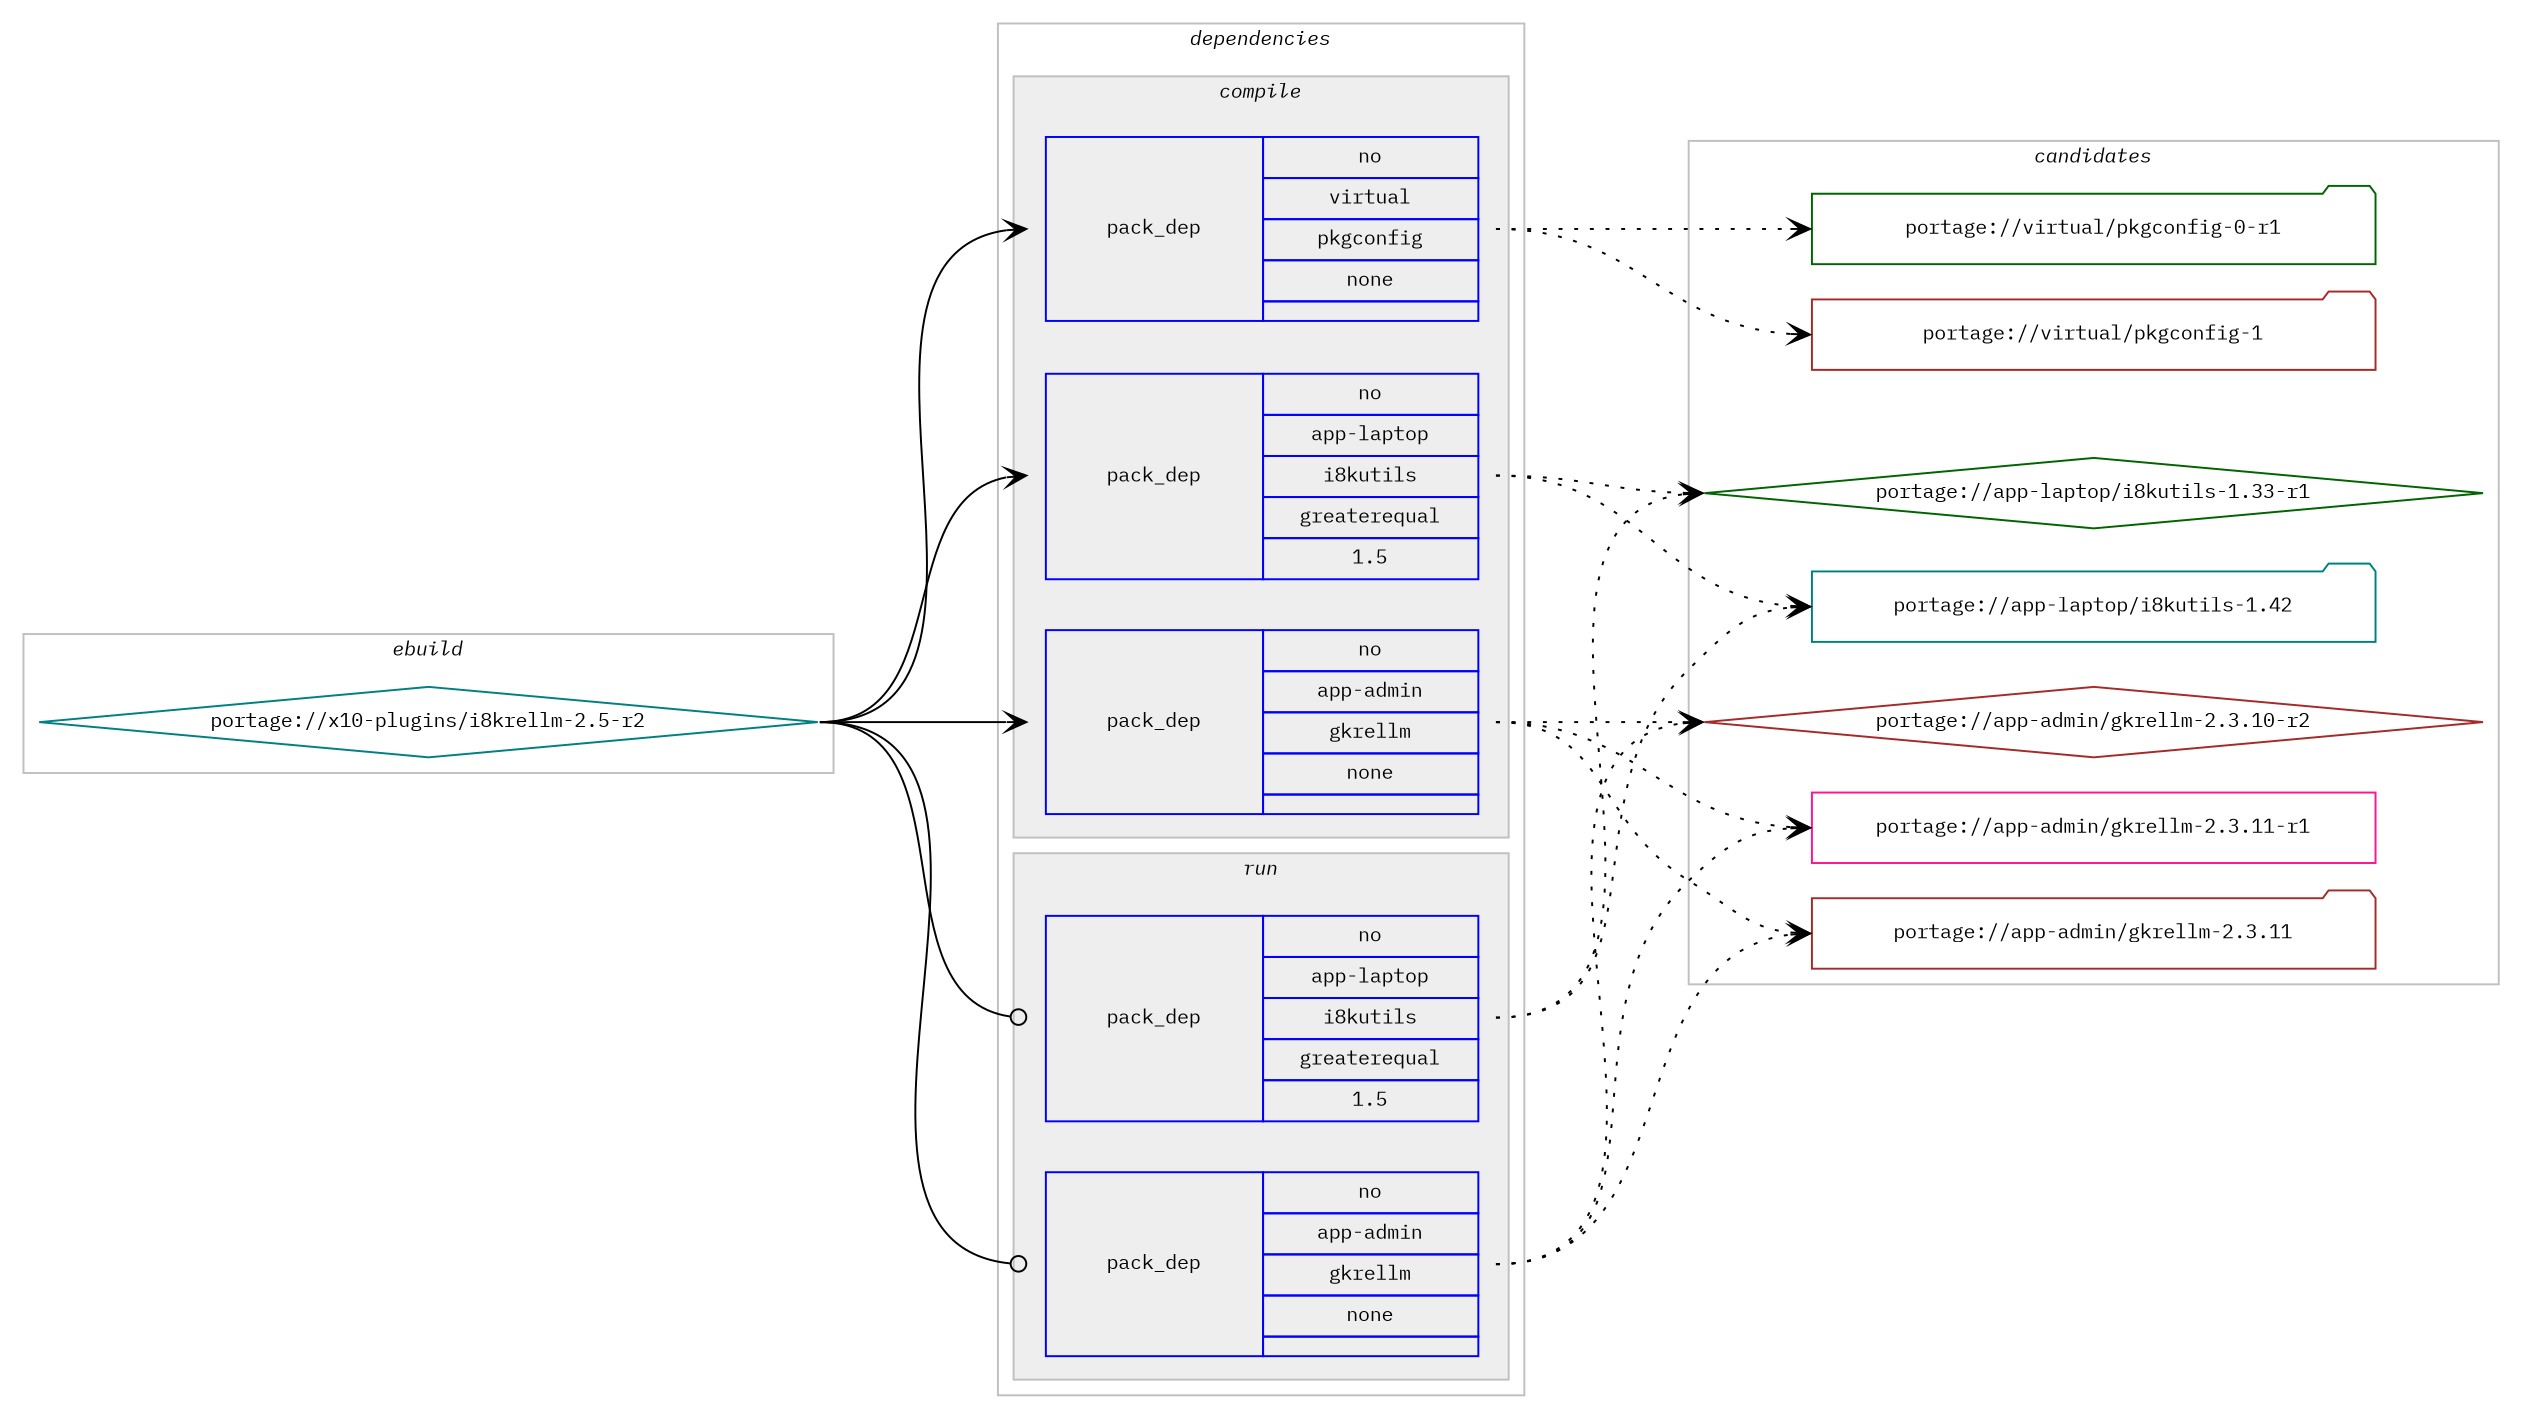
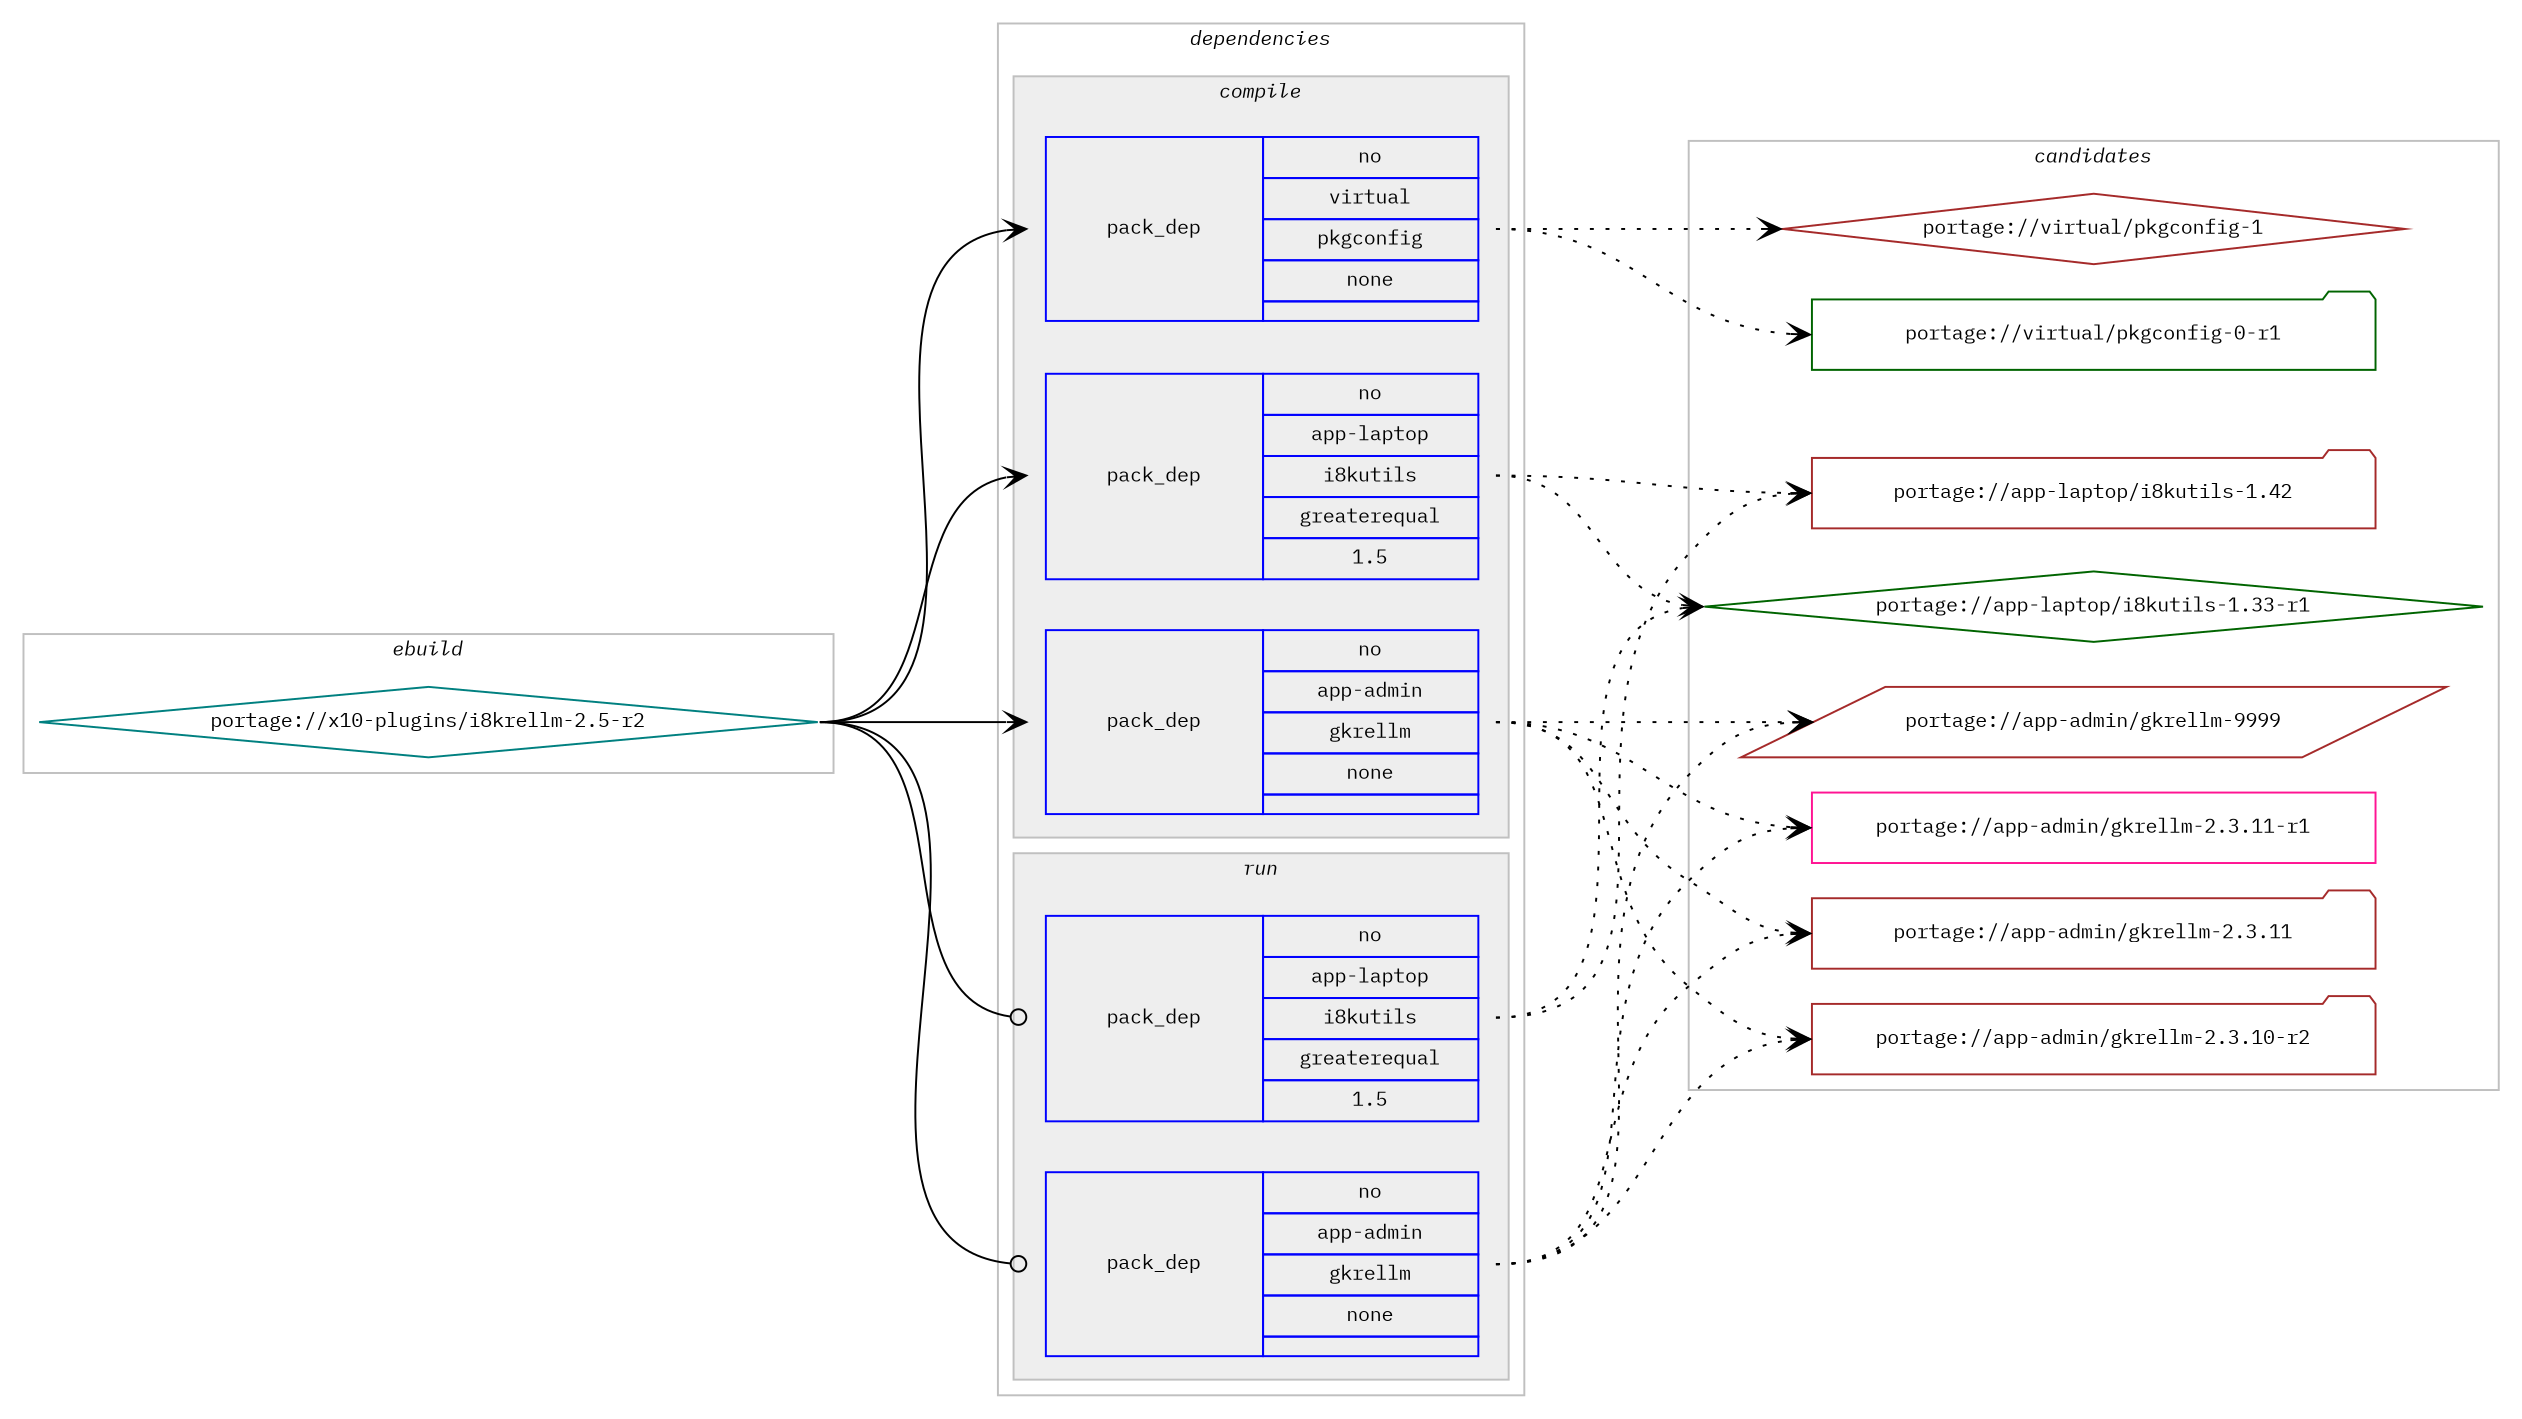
(2094, 335) -> (2094, 229)
(2094, 607) -> (2094, 493)
none -> (2094, 722)
(2094, 722) -> (2094, 1039)
